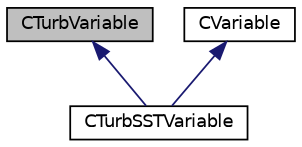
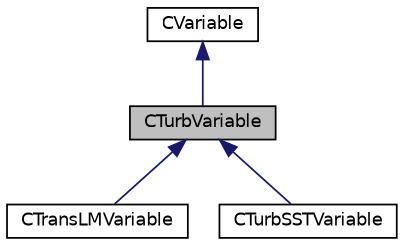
(193, 81) -> (203, 83)
none -> (97, 221)
